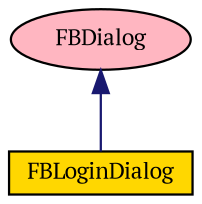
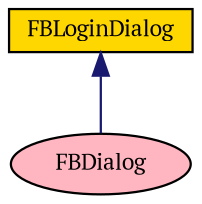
(101, 122) -> (101, 105)
